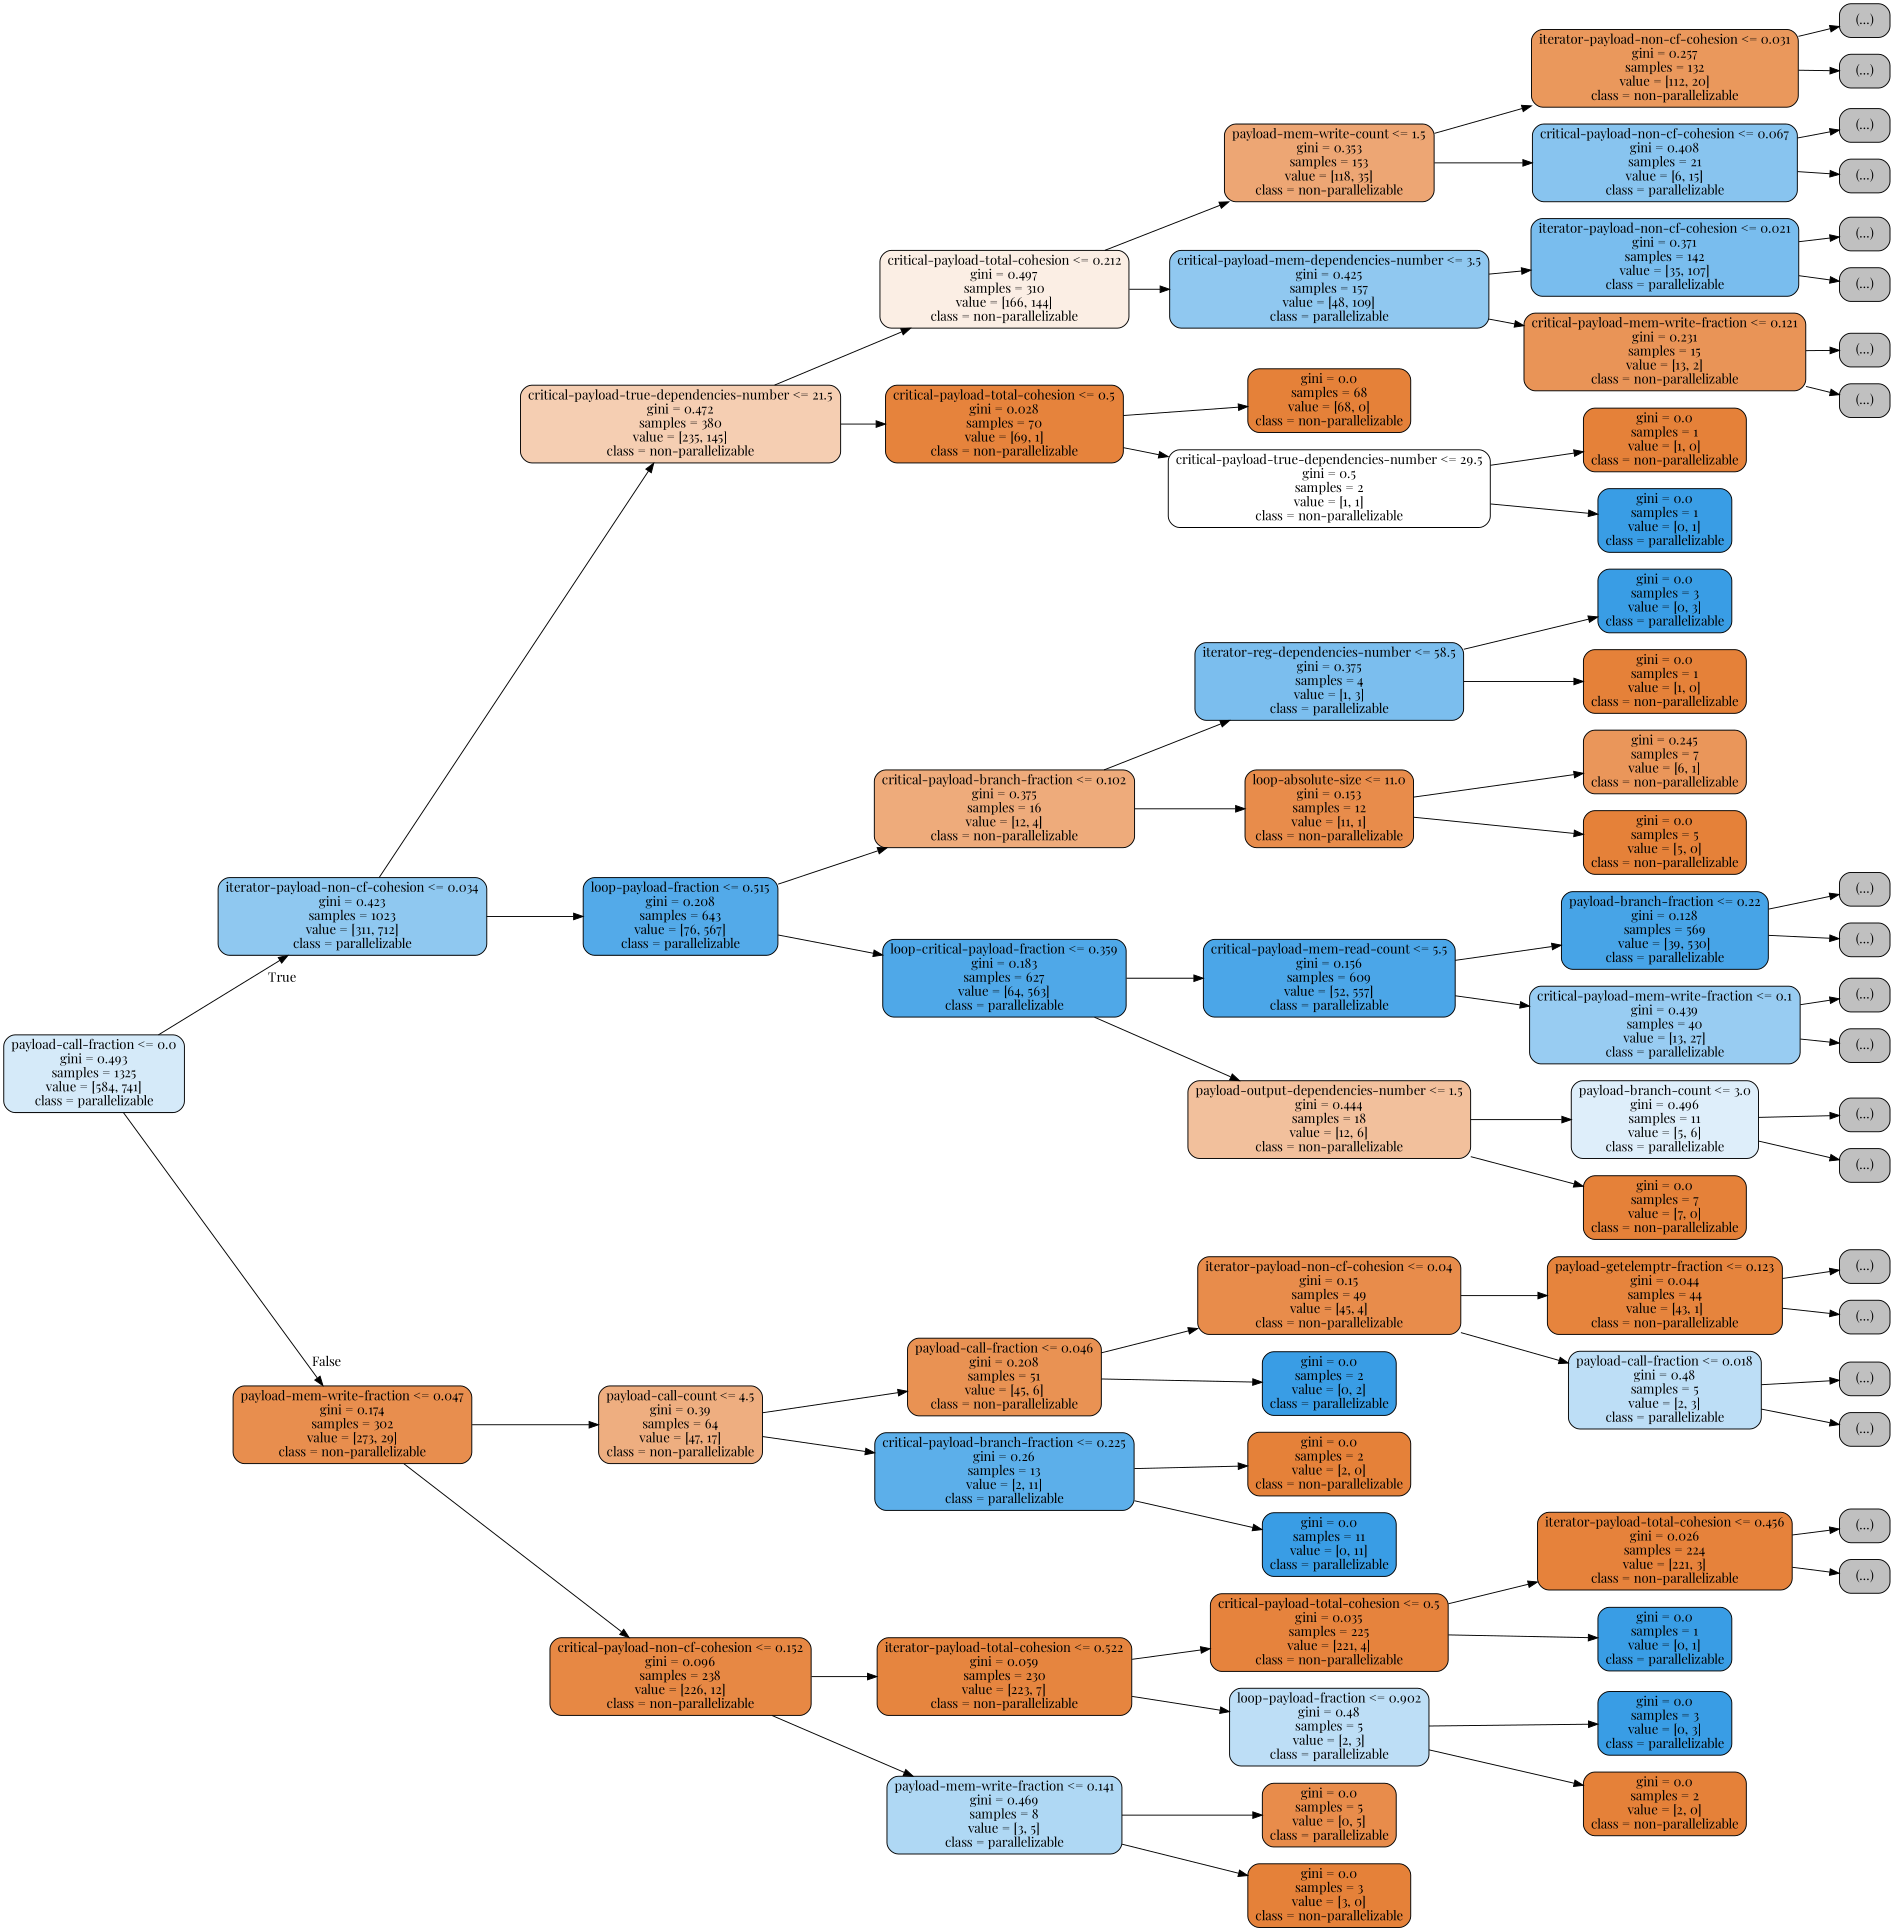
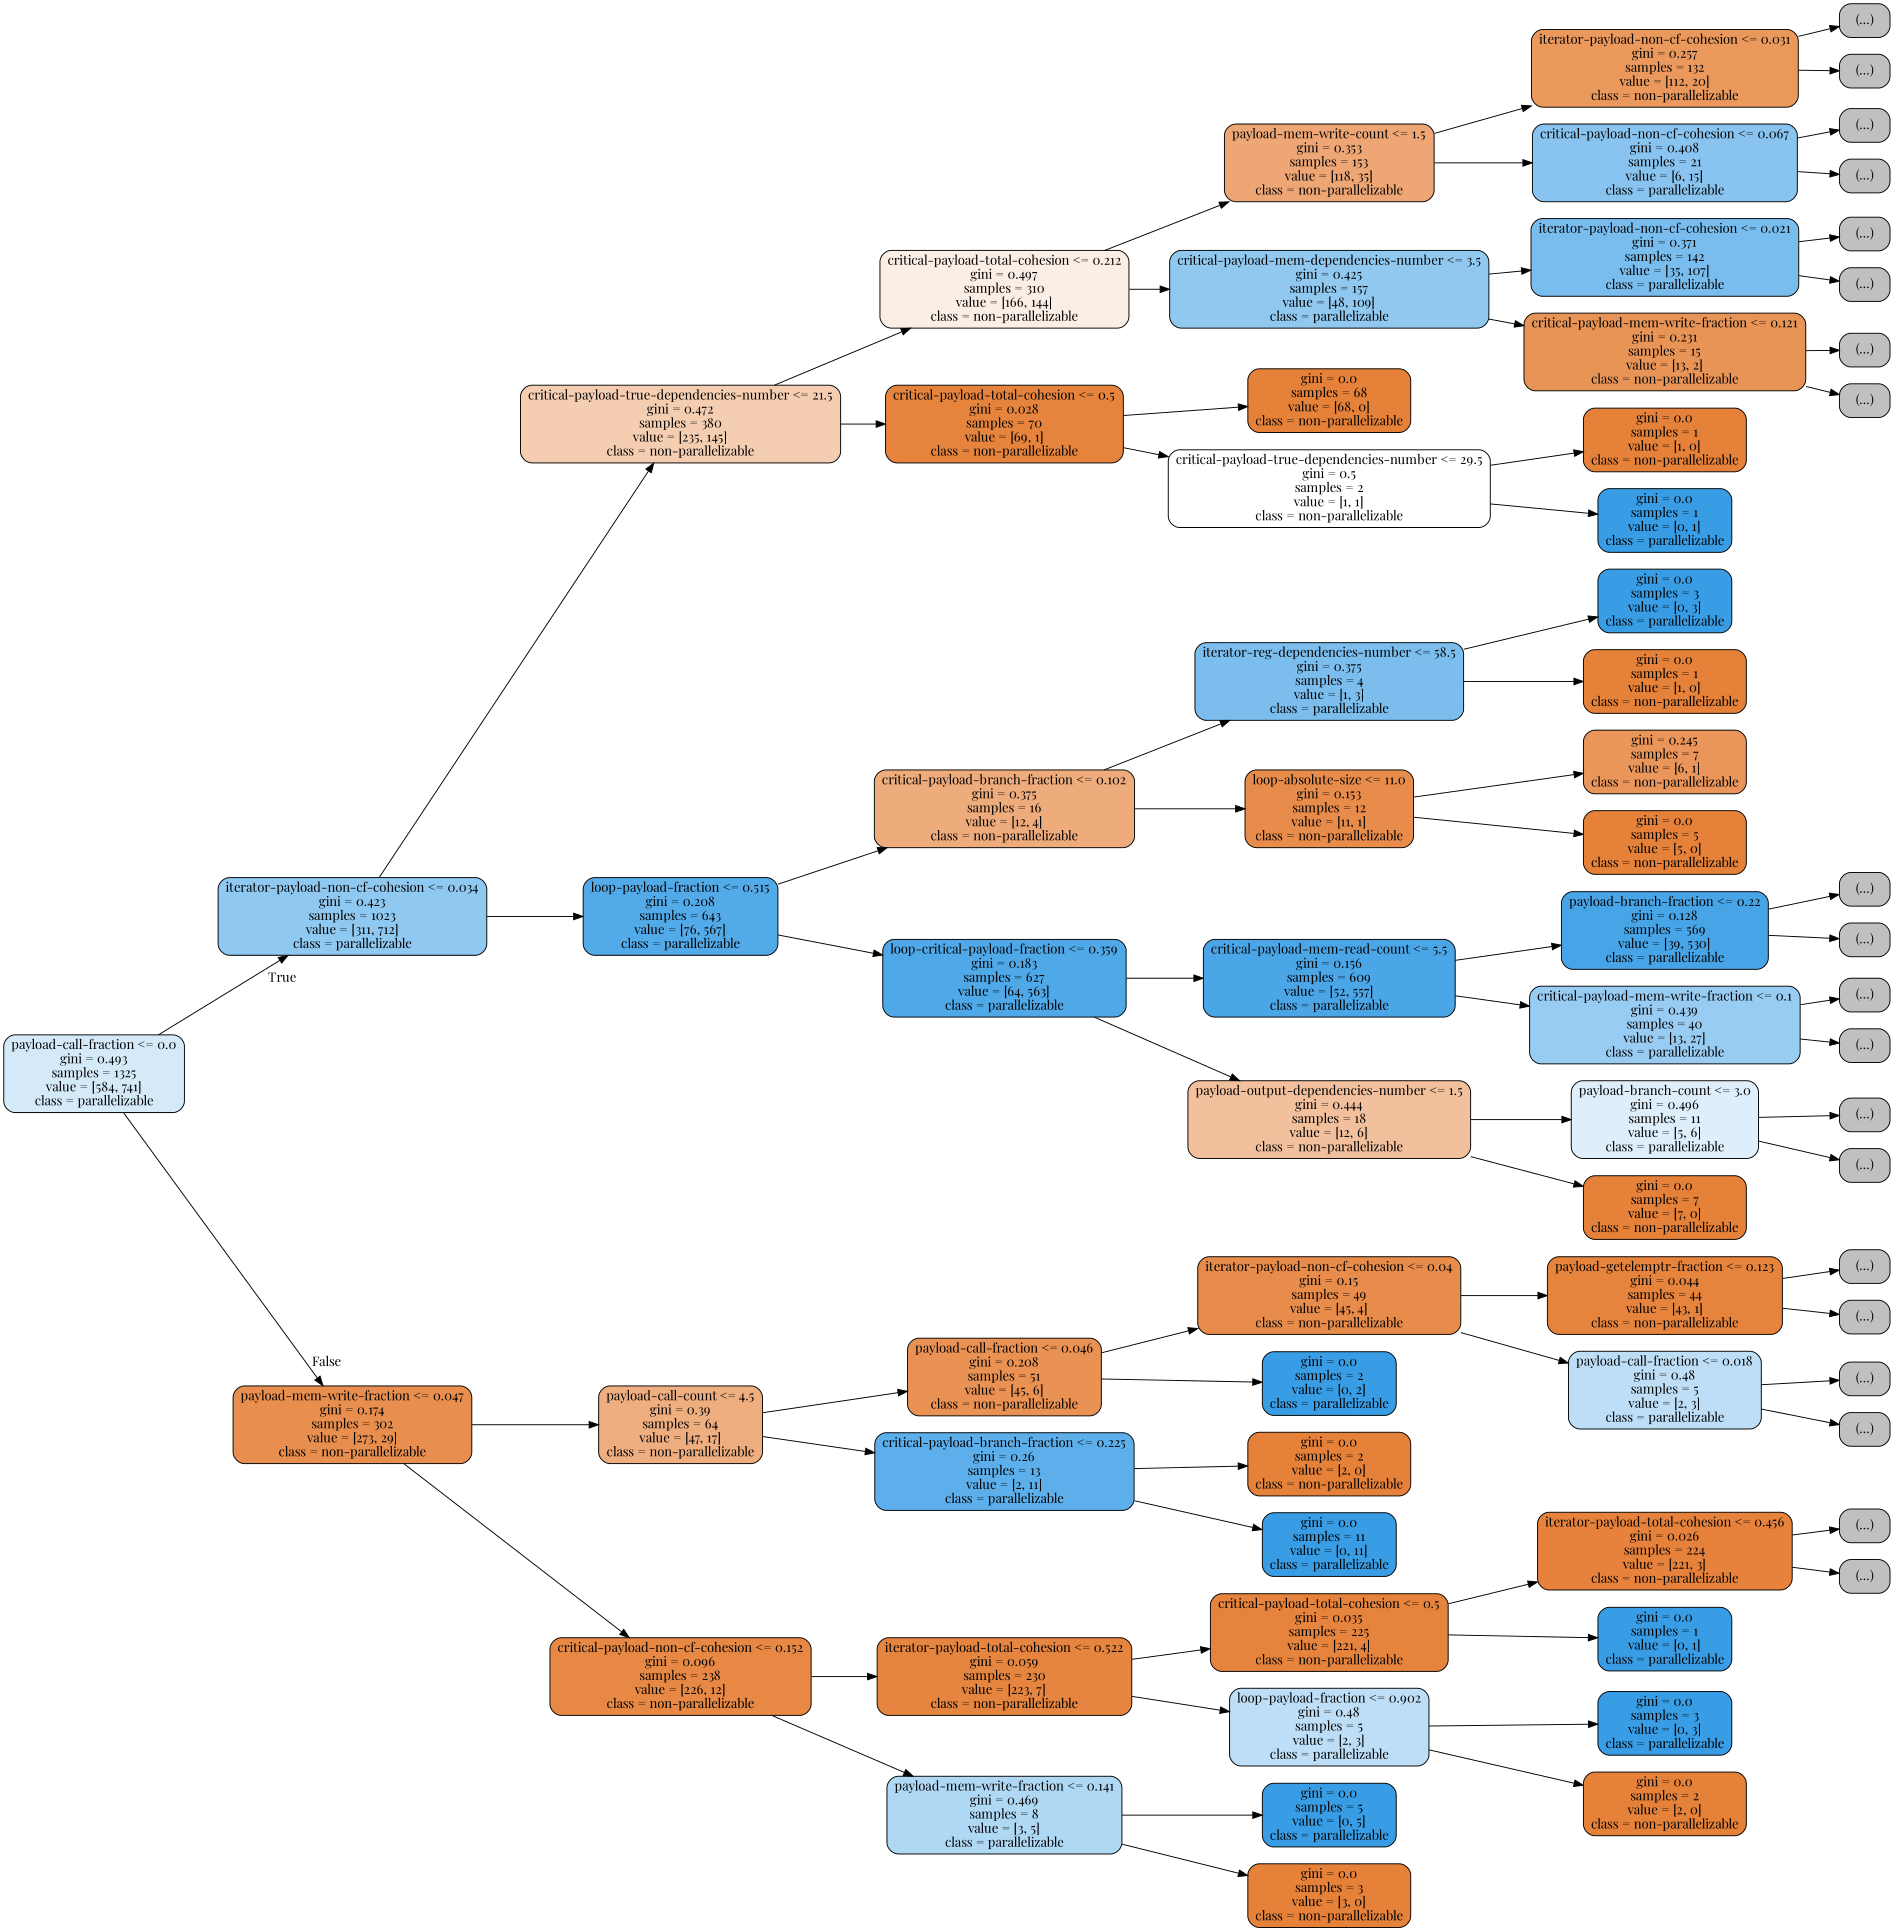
(1329, 1815) -> (1329, 1815)
